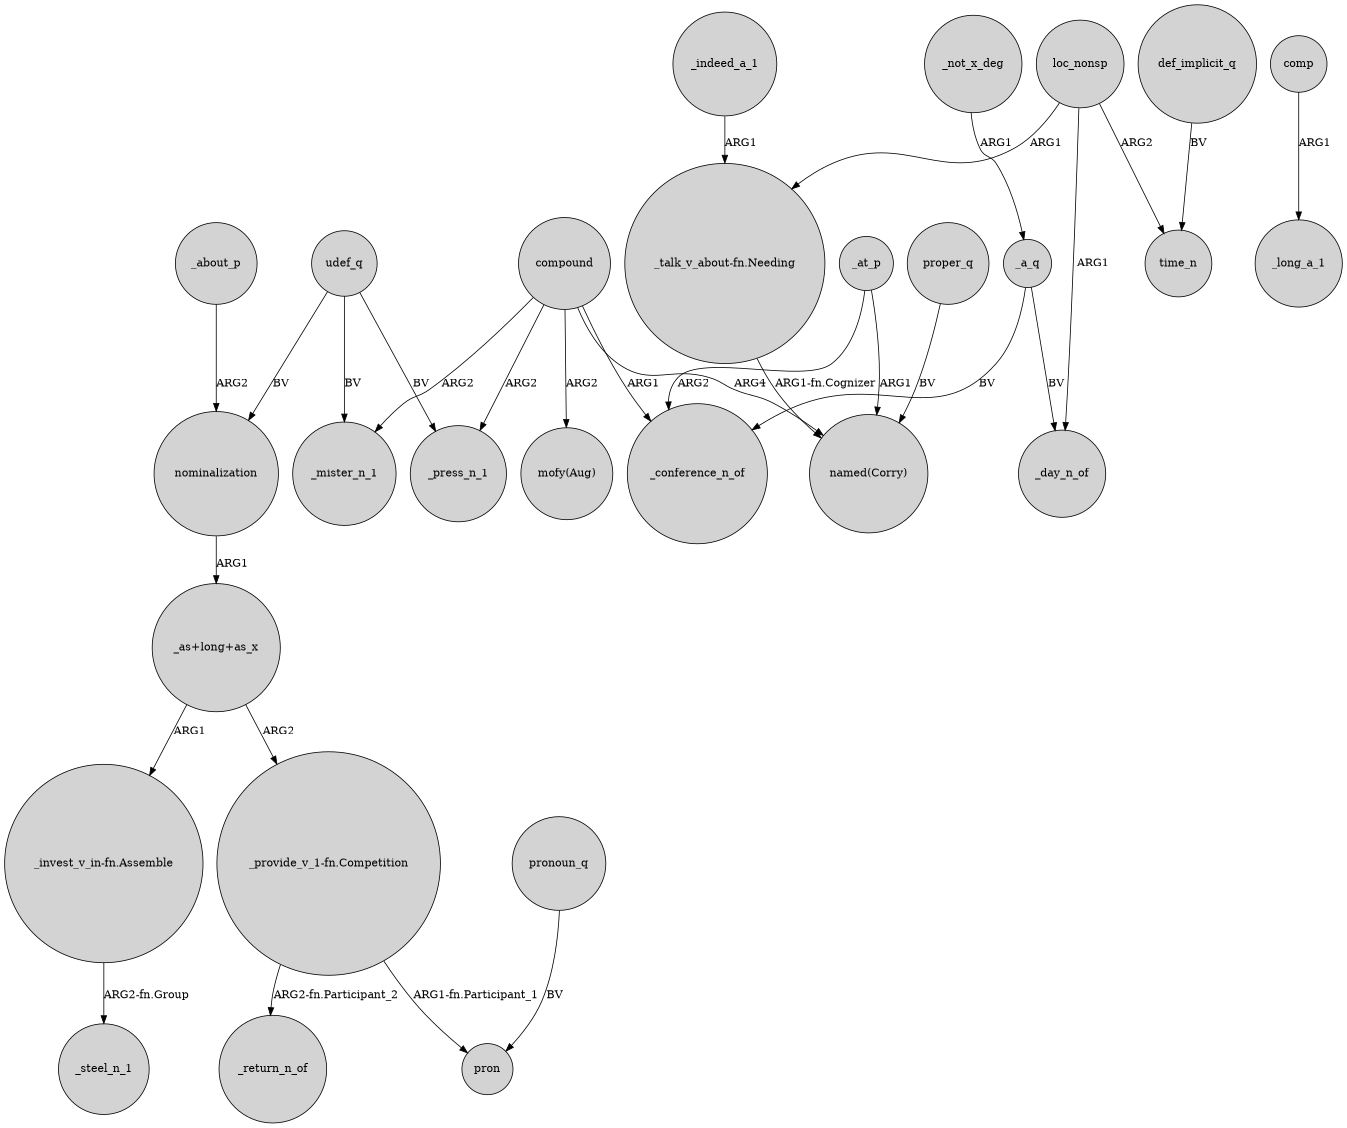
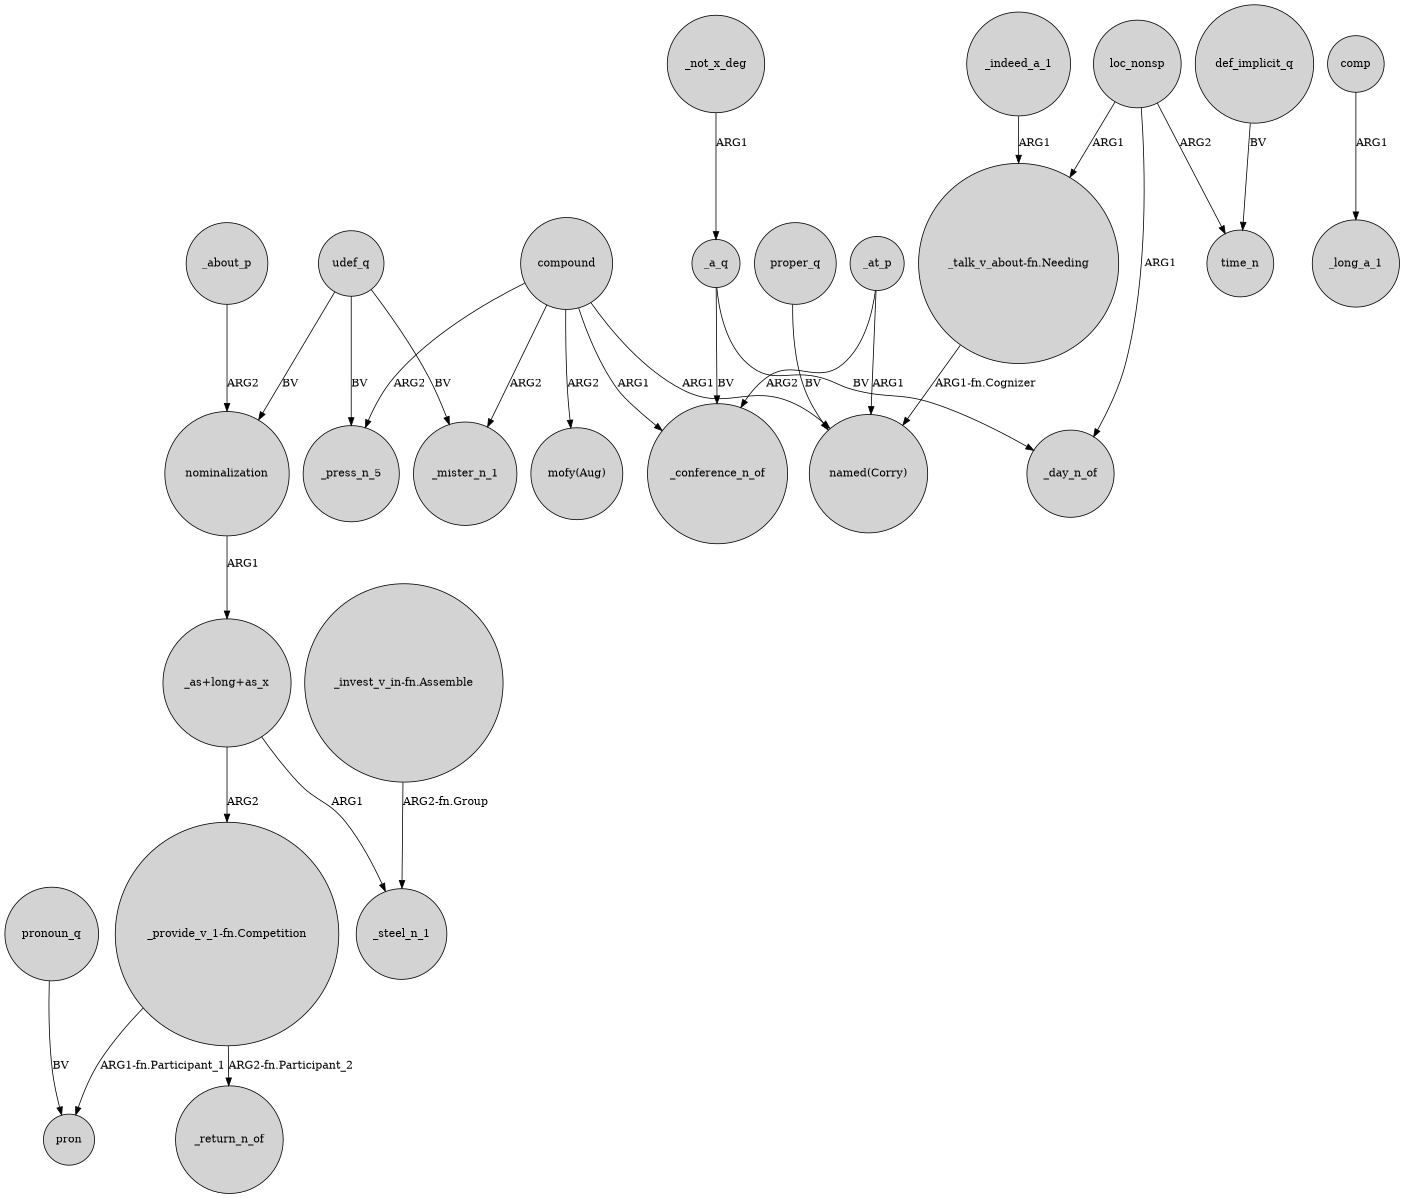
(750, 384) -> (698, 384)
(458, 474) -> (351, 474)
(170, 736) -> (328, 805)
